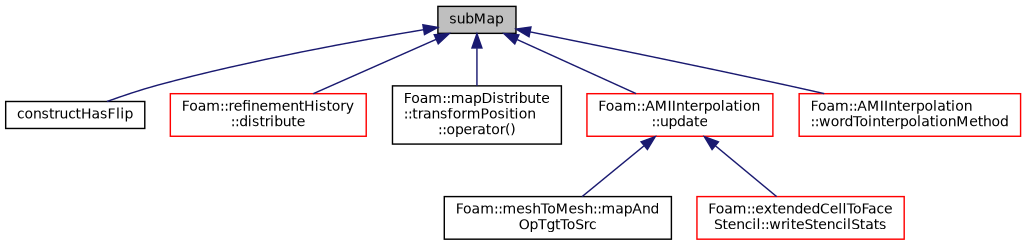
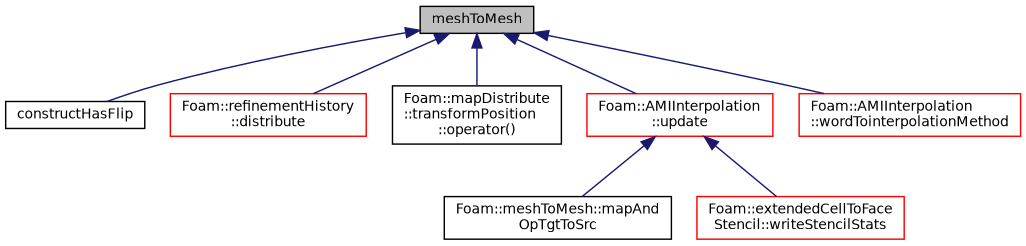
(477, 20) -> (477, 20)
